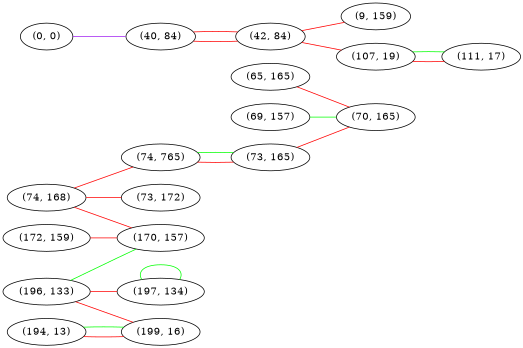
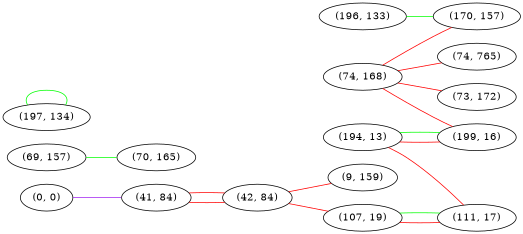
(161, 37) -> (156, 198)
(270, 77) -> none
(270, 157) -> none
none -> (428, 173)
(47, 238) -> none
(104, 292) -> none
(104, 312) -> (417, 108)
